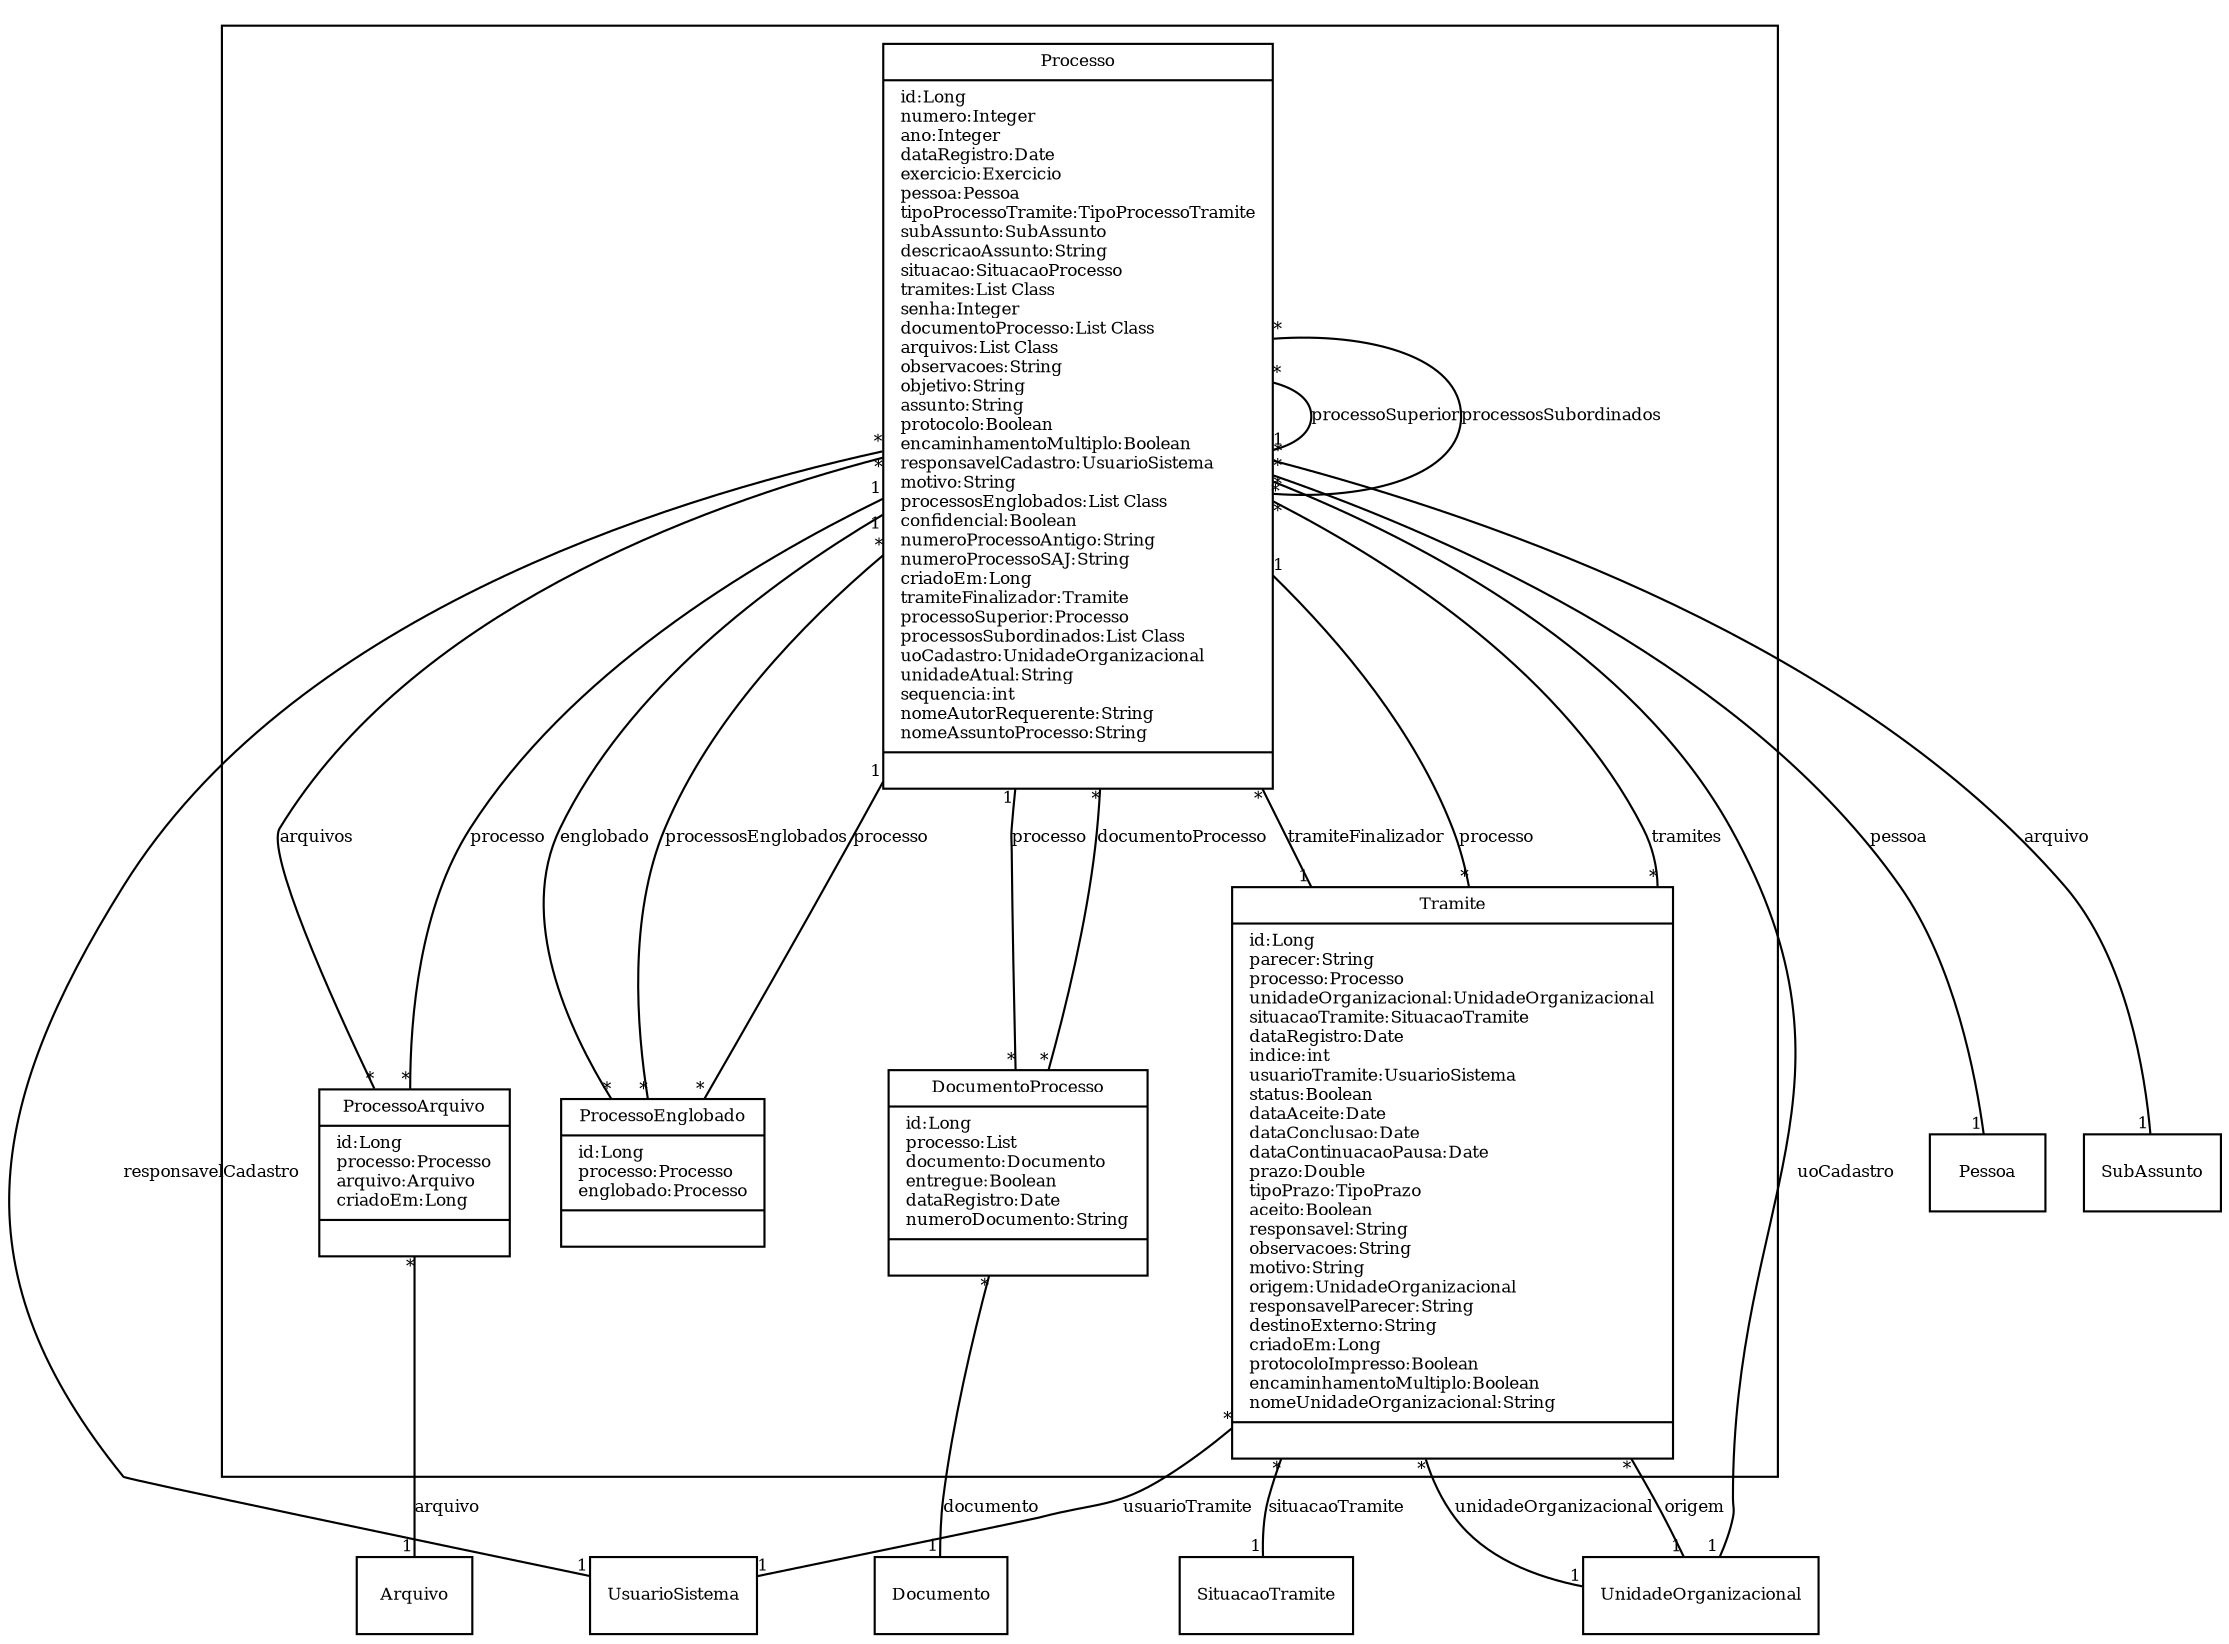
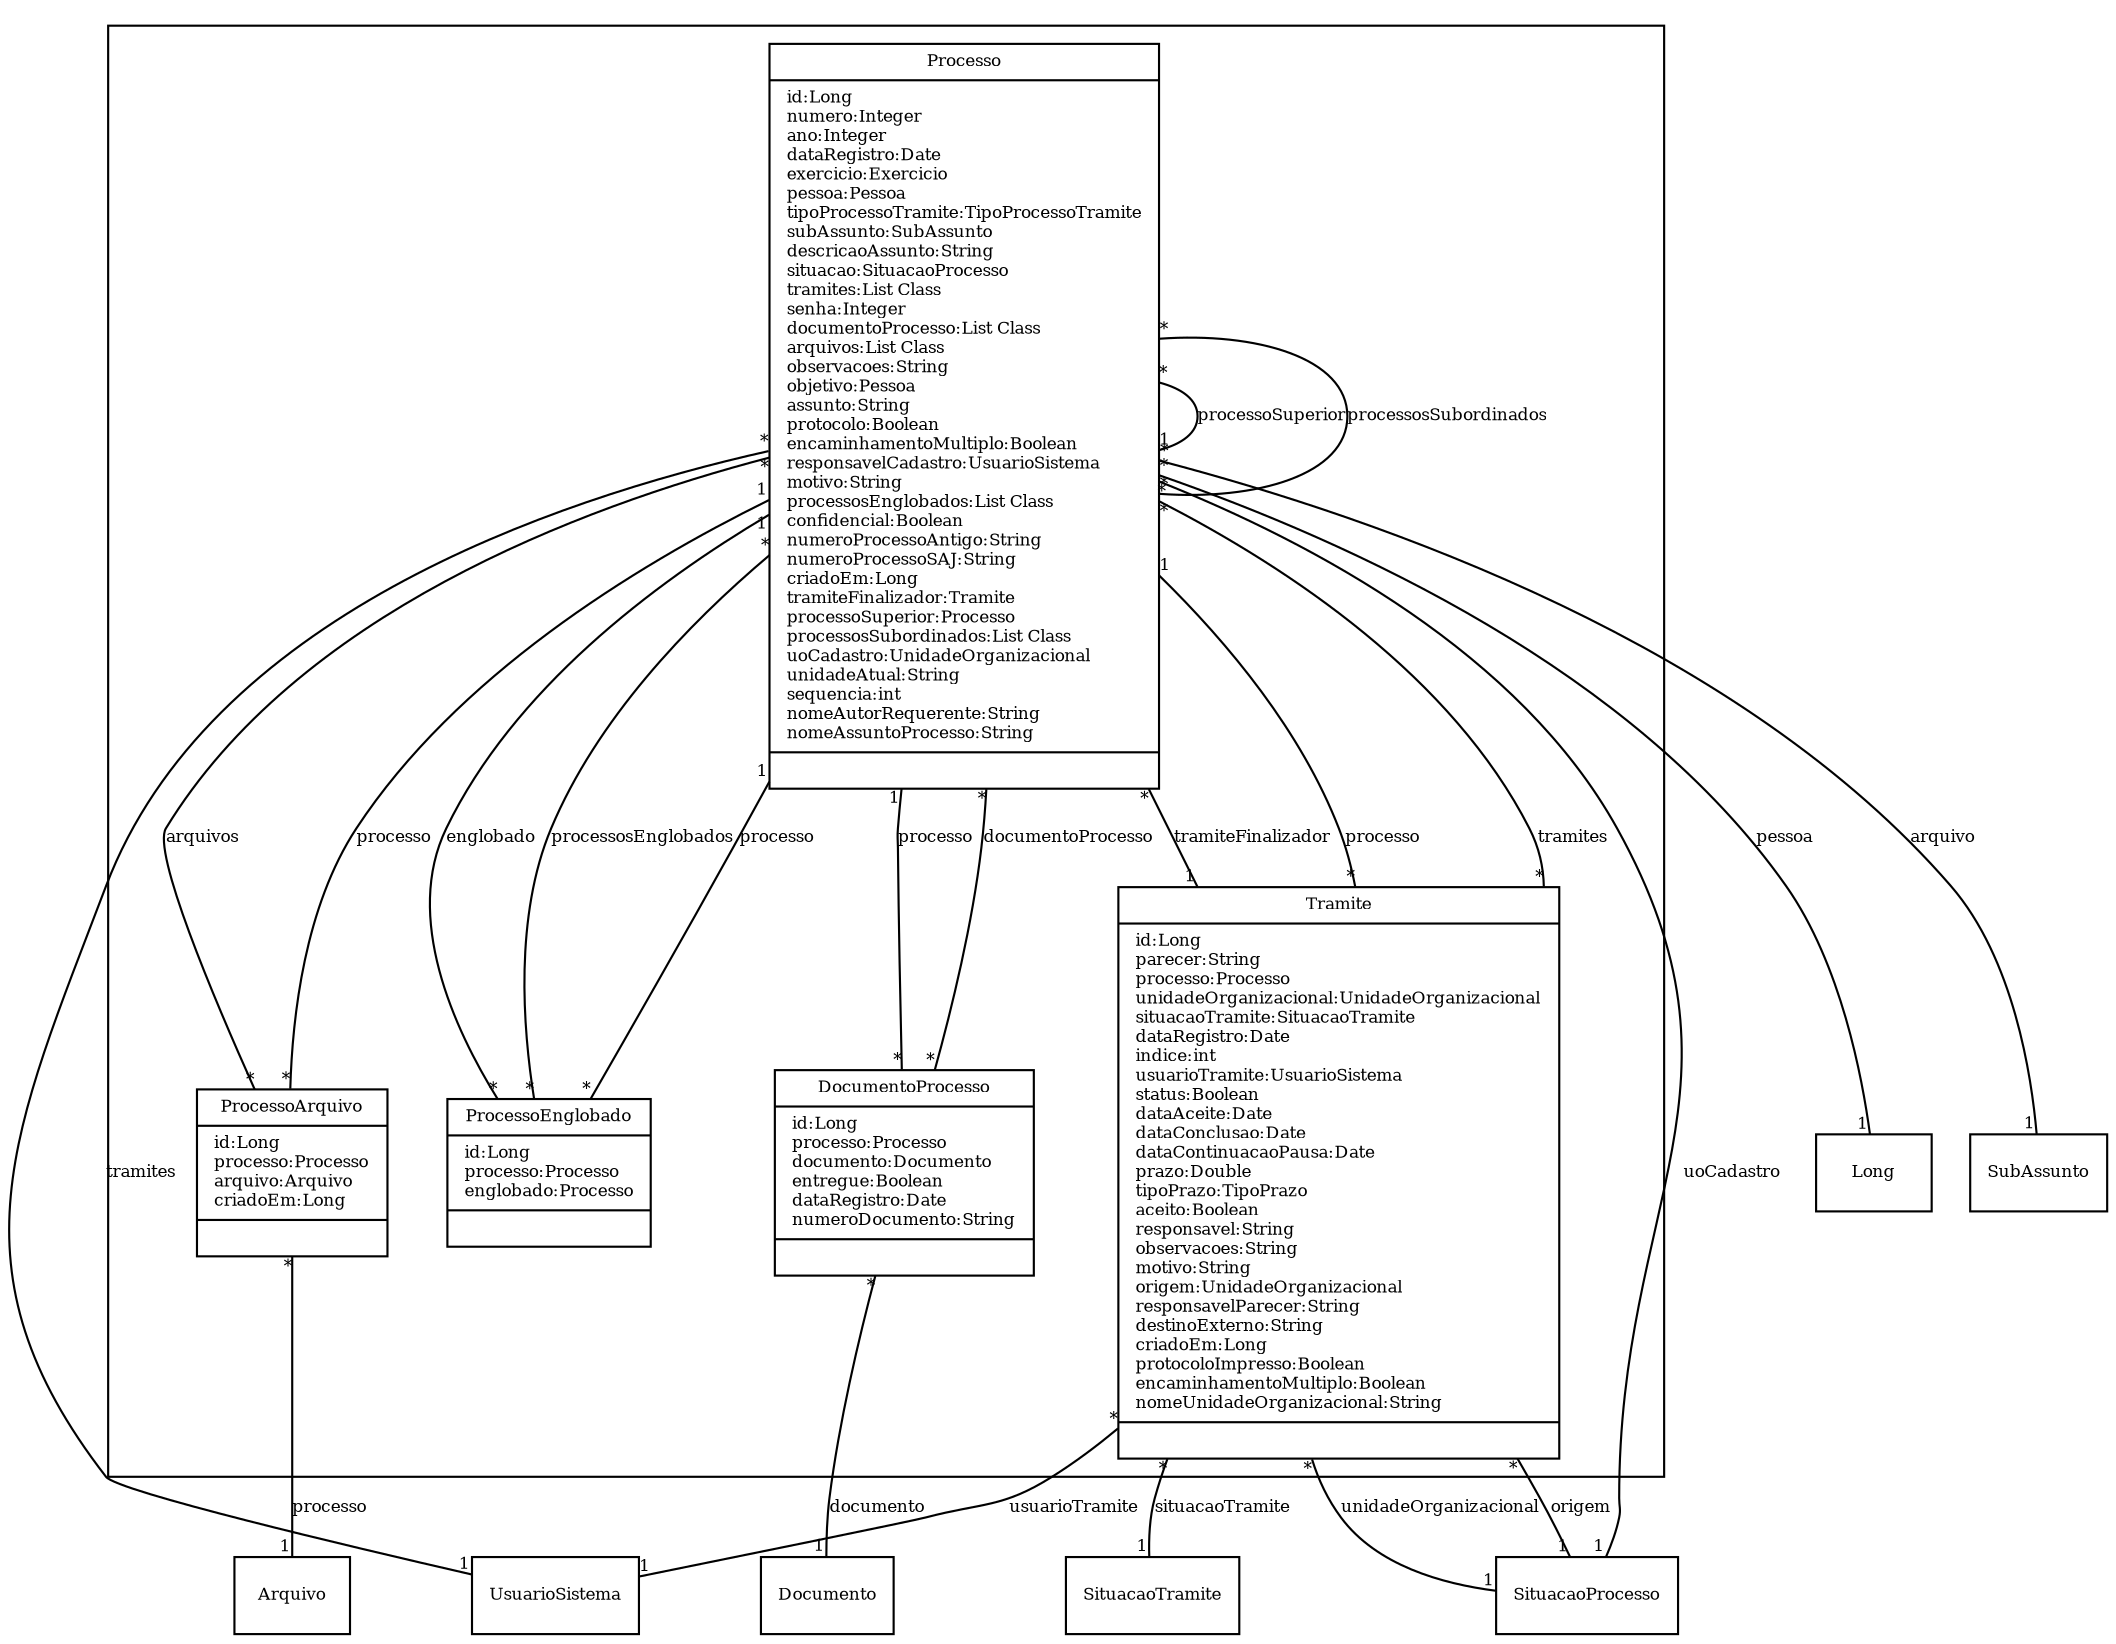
(964, 386) -> (852, 386)
(961, 1143) -> (870, 1143)
(211, 1173) -> (141, 1173)
(1988, 1173) -> (1874, 1173)
(448, 1508) -> (330, 1508)
(1701, 1596) -> (1587, 1596)
